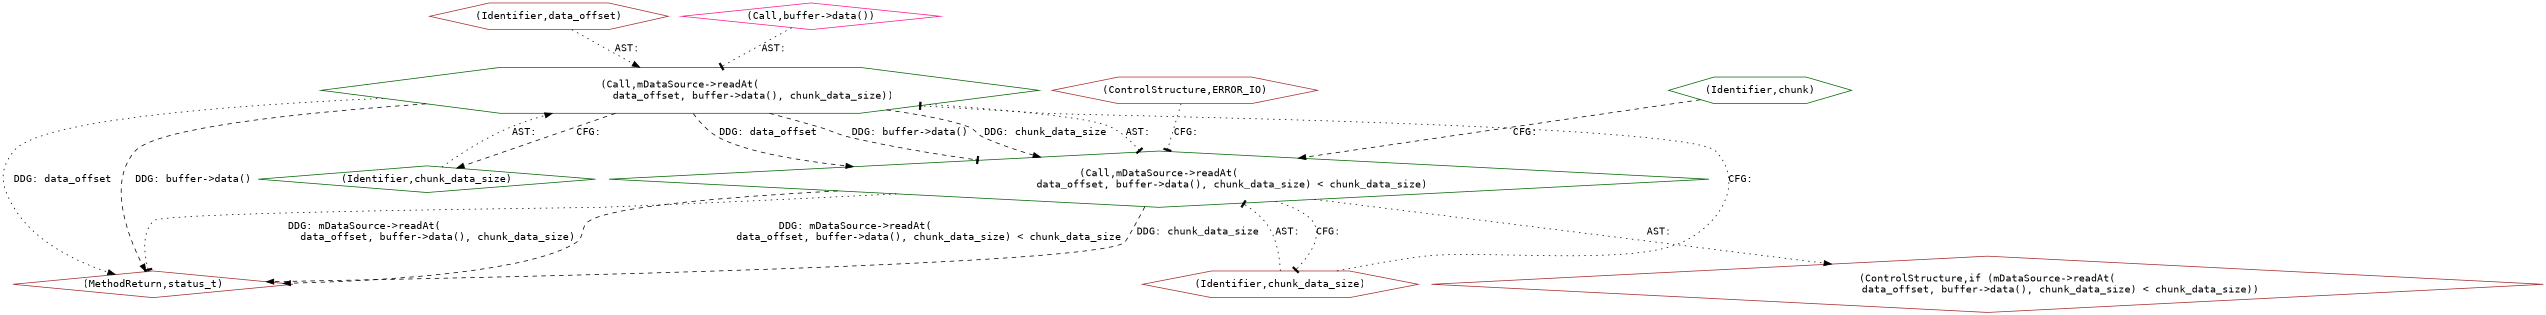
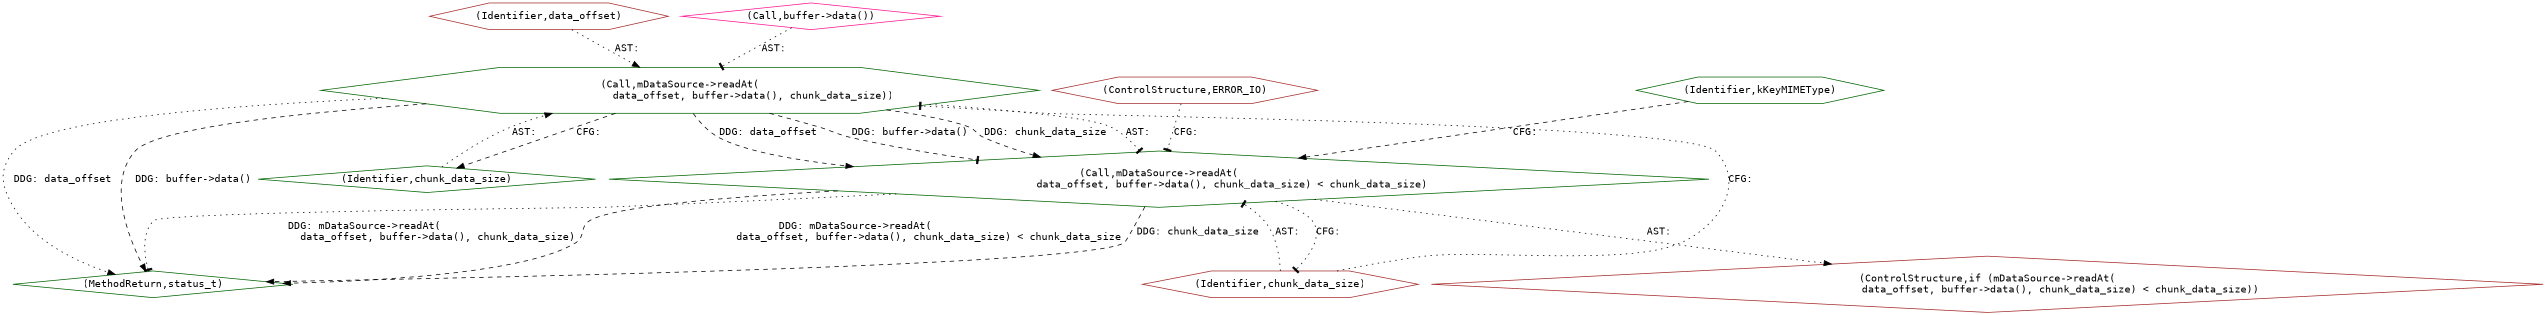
(1760, 90) -> (1760, 90)
(153, 284) -> (153, 284)
